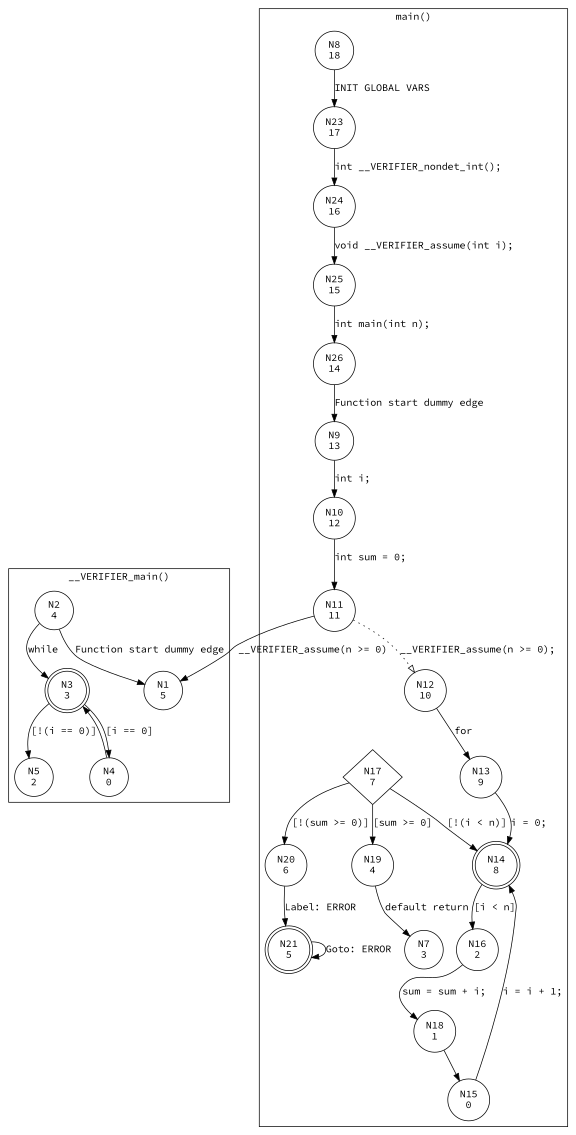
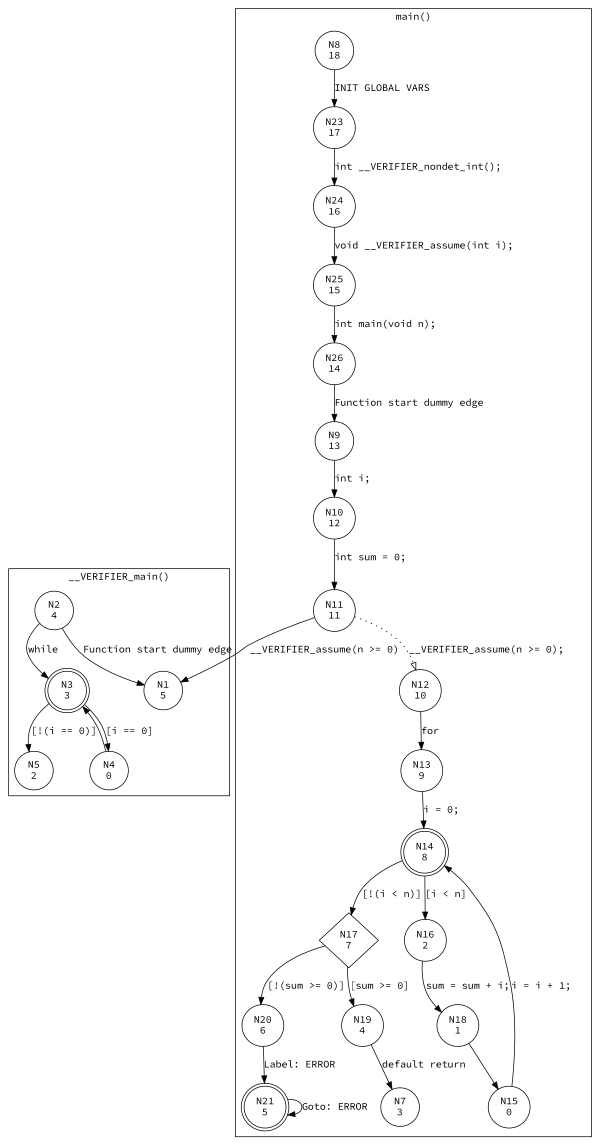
(382, 324) -> (385, 324)
(431, 816) -> (372, 879)
